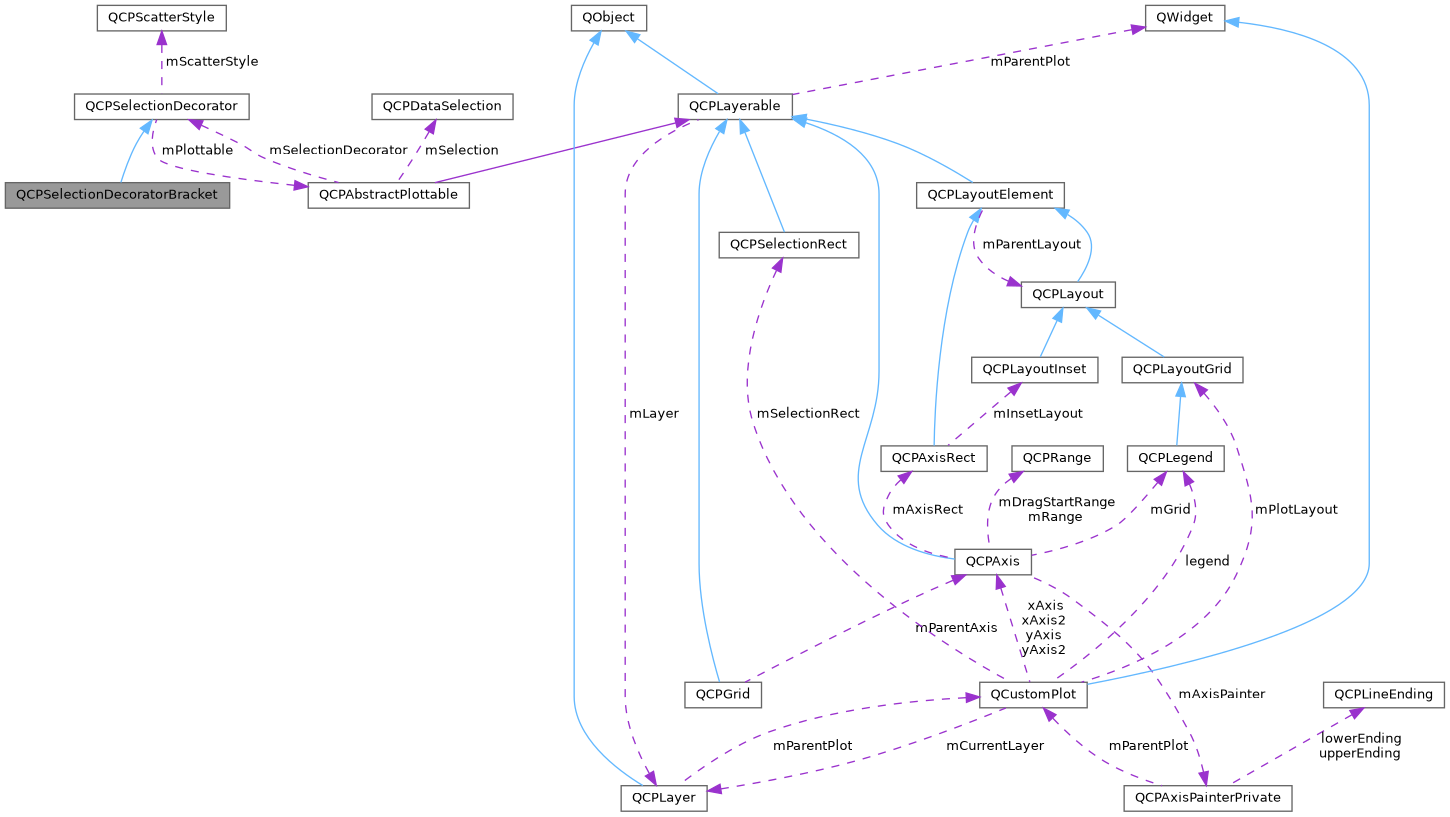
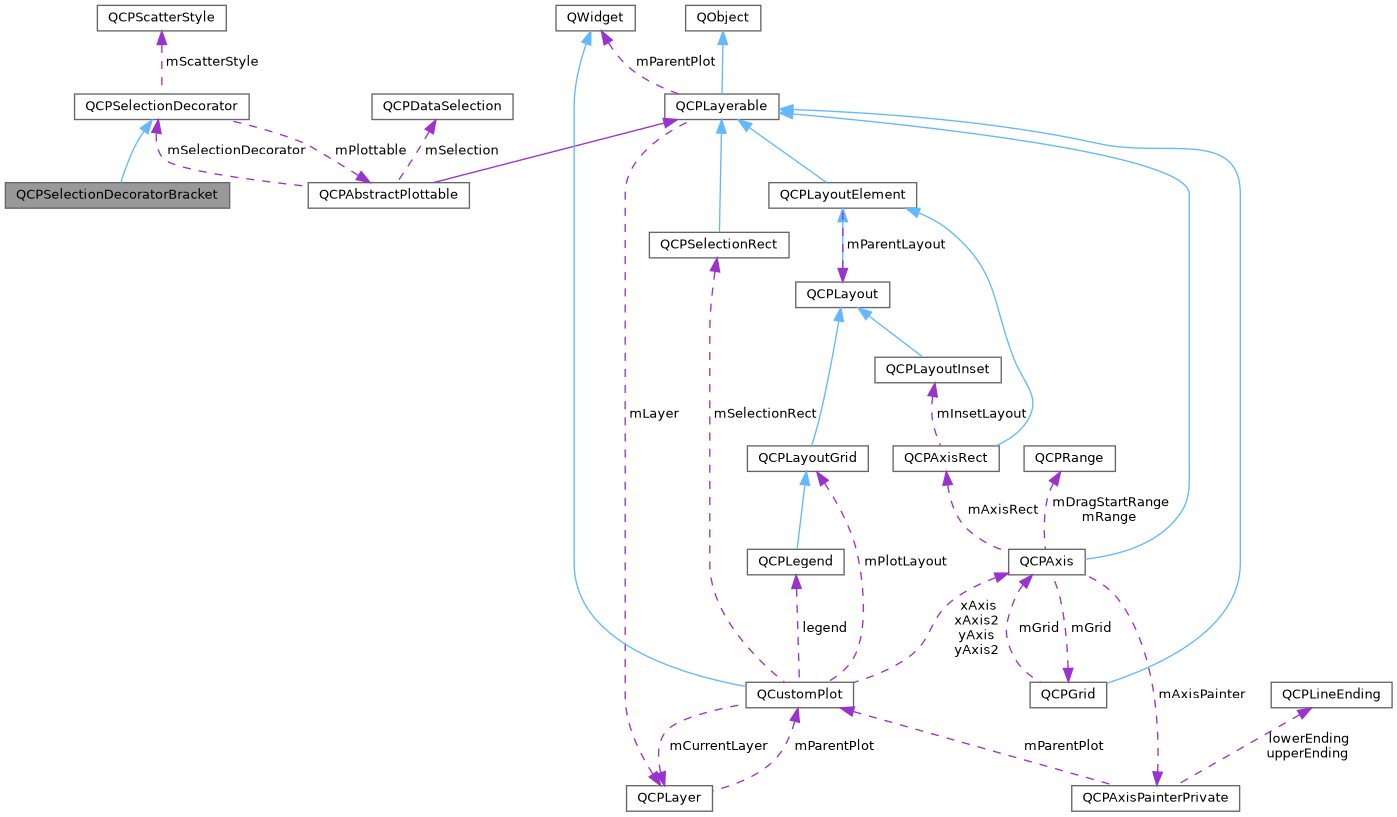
(574, 426) -> none
(1103, 533) -> (1064, 621)
(955, 629) -> (1038, 629)
